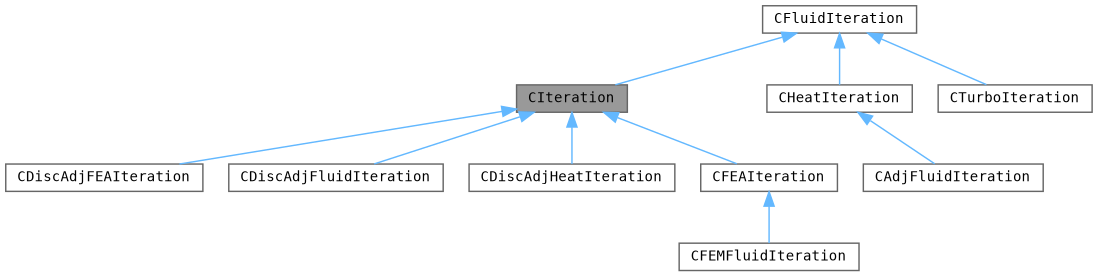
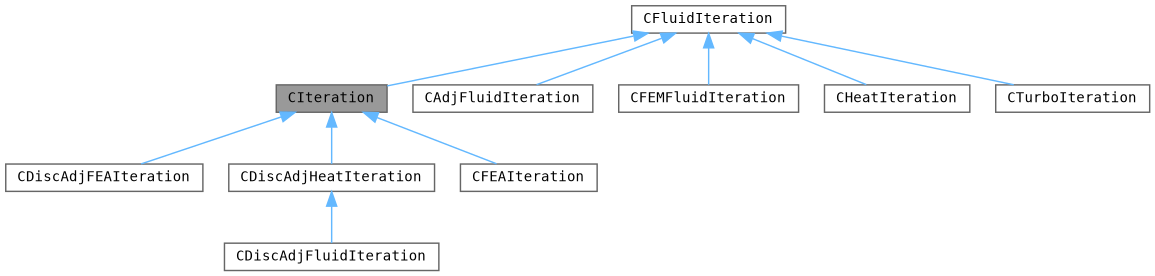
(447, 140) -> (332, 225)
(903, 142) -> (599, 61)
(769, 225) -> (709, 66)
